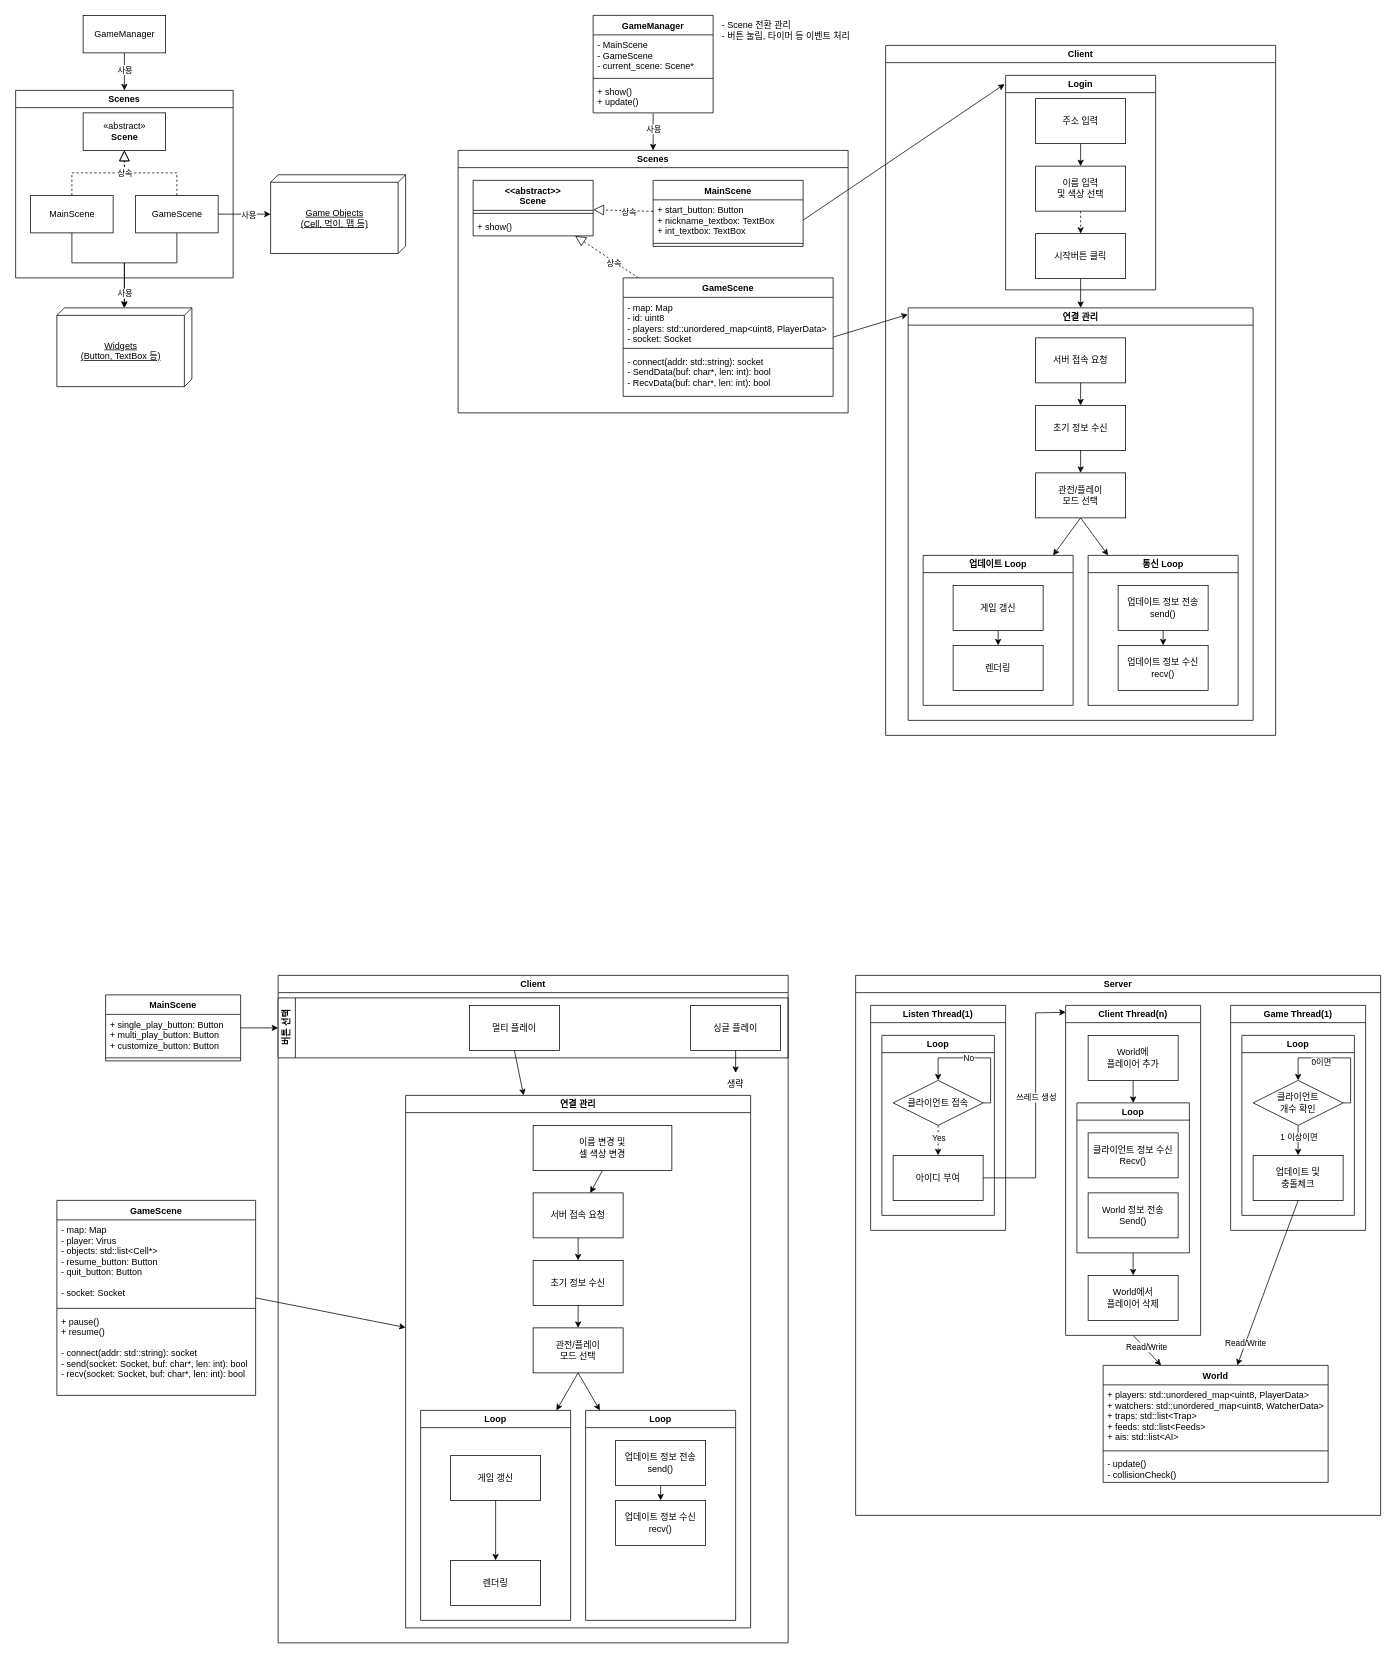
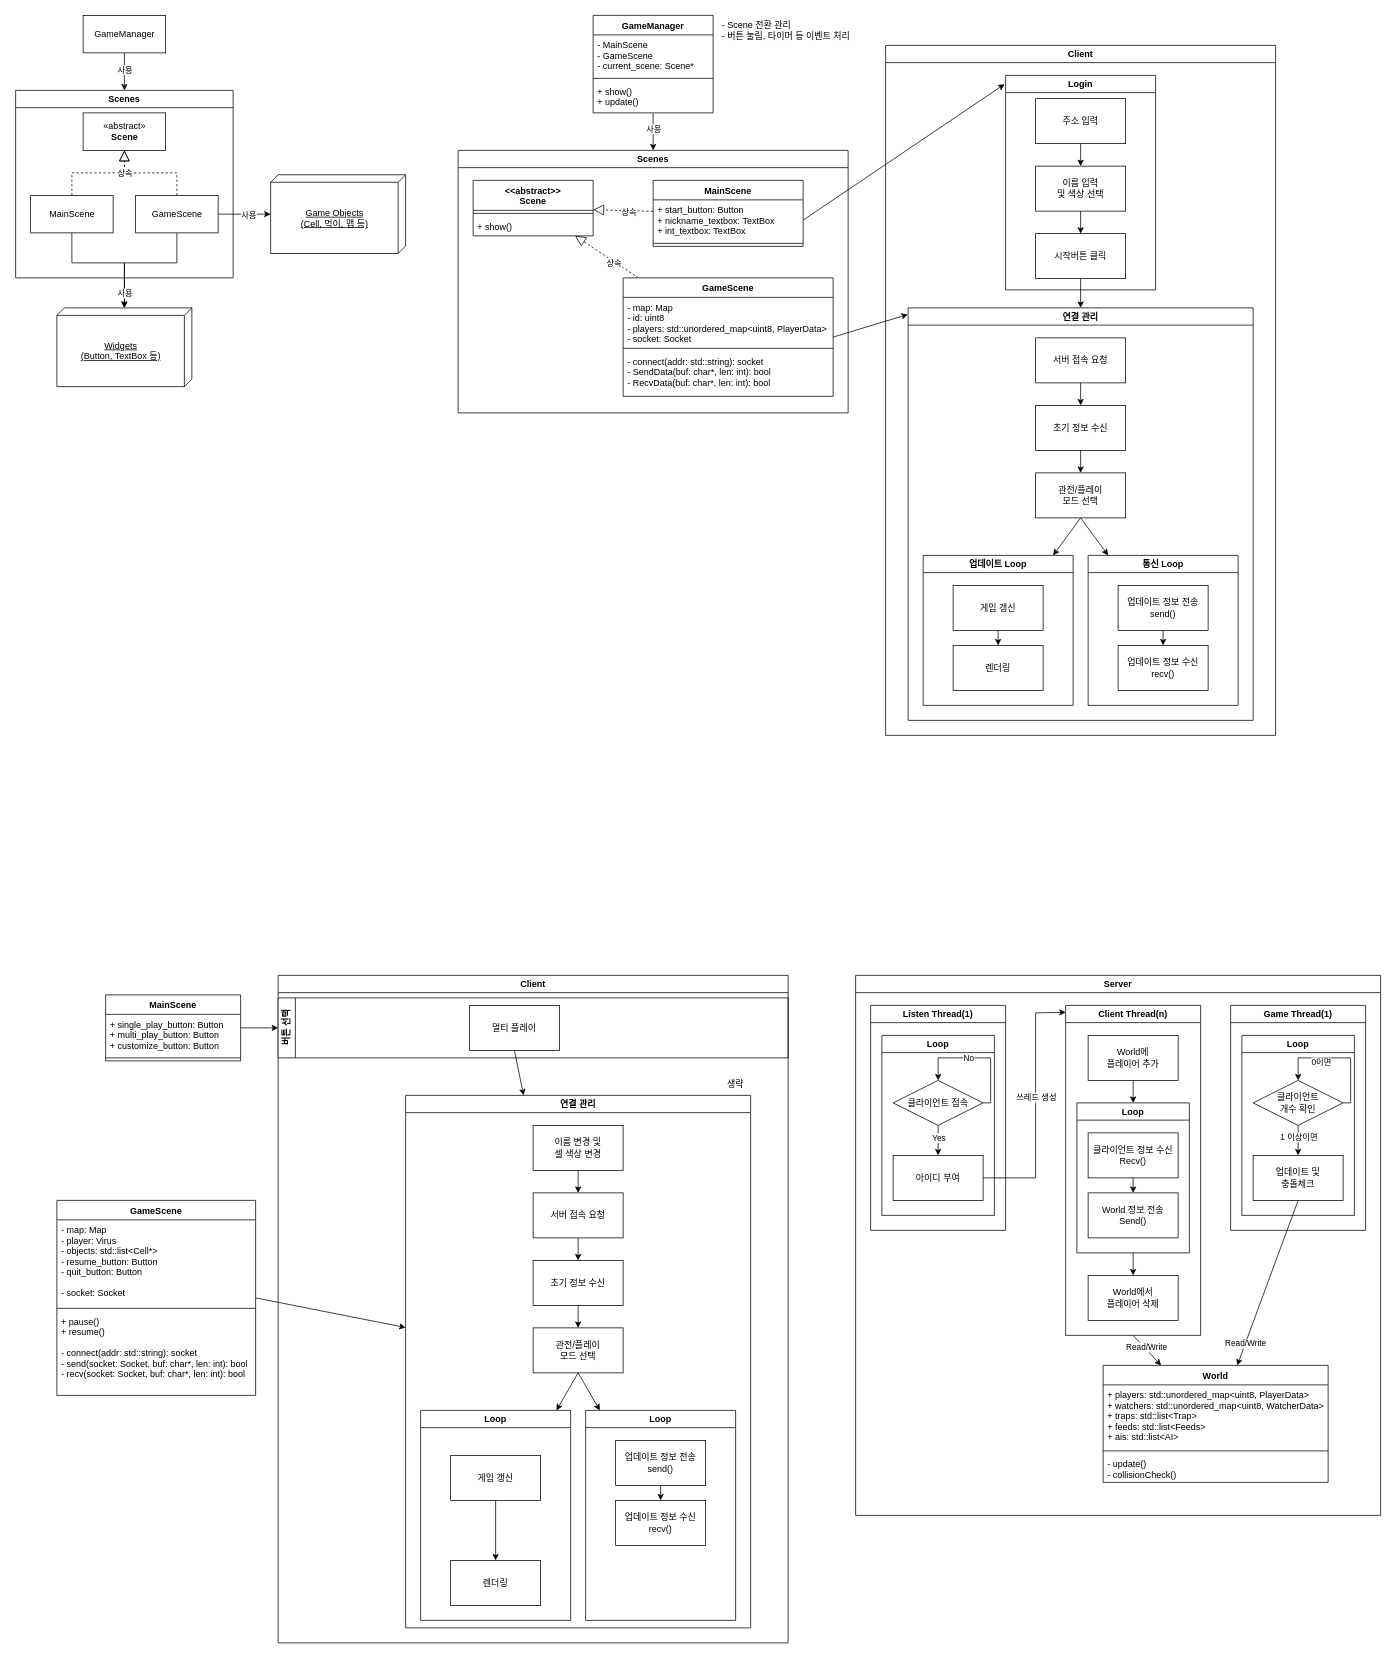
(1080, 219) -> (1080, 219)
(735, 1028) -> none
(735, 1059) -> none
(938, 1130) -> (938, 1130)
(602, 1148) -> (578, 1148)
none -> (1133, 1186)
